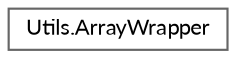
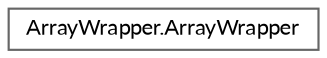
(118, 29) -> (164, 29)
